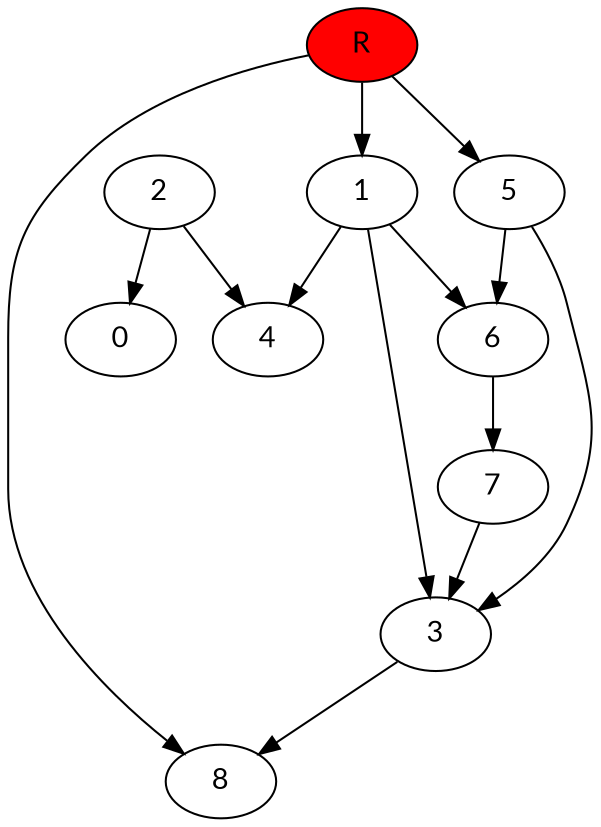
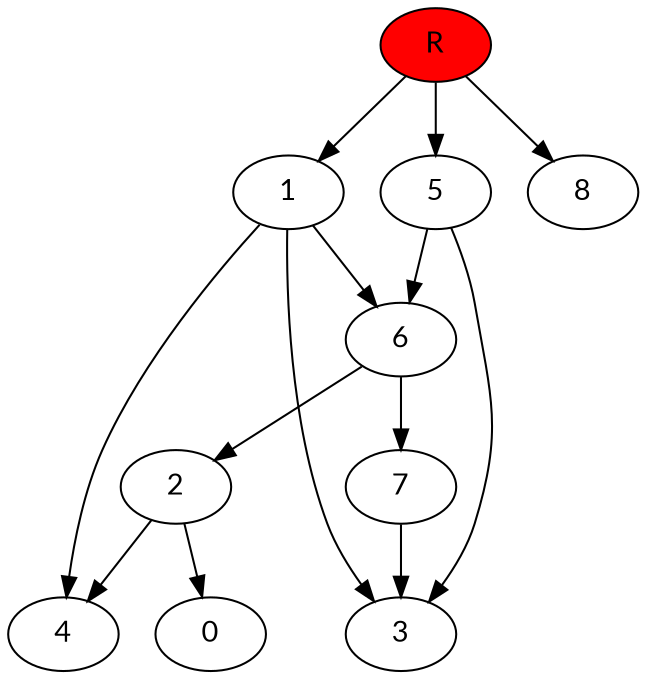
none -> (287, 414)
(337, 702) -> none
